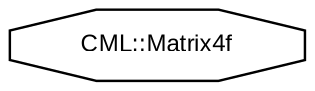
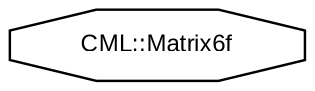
(157, 45) -> (157, 45)
